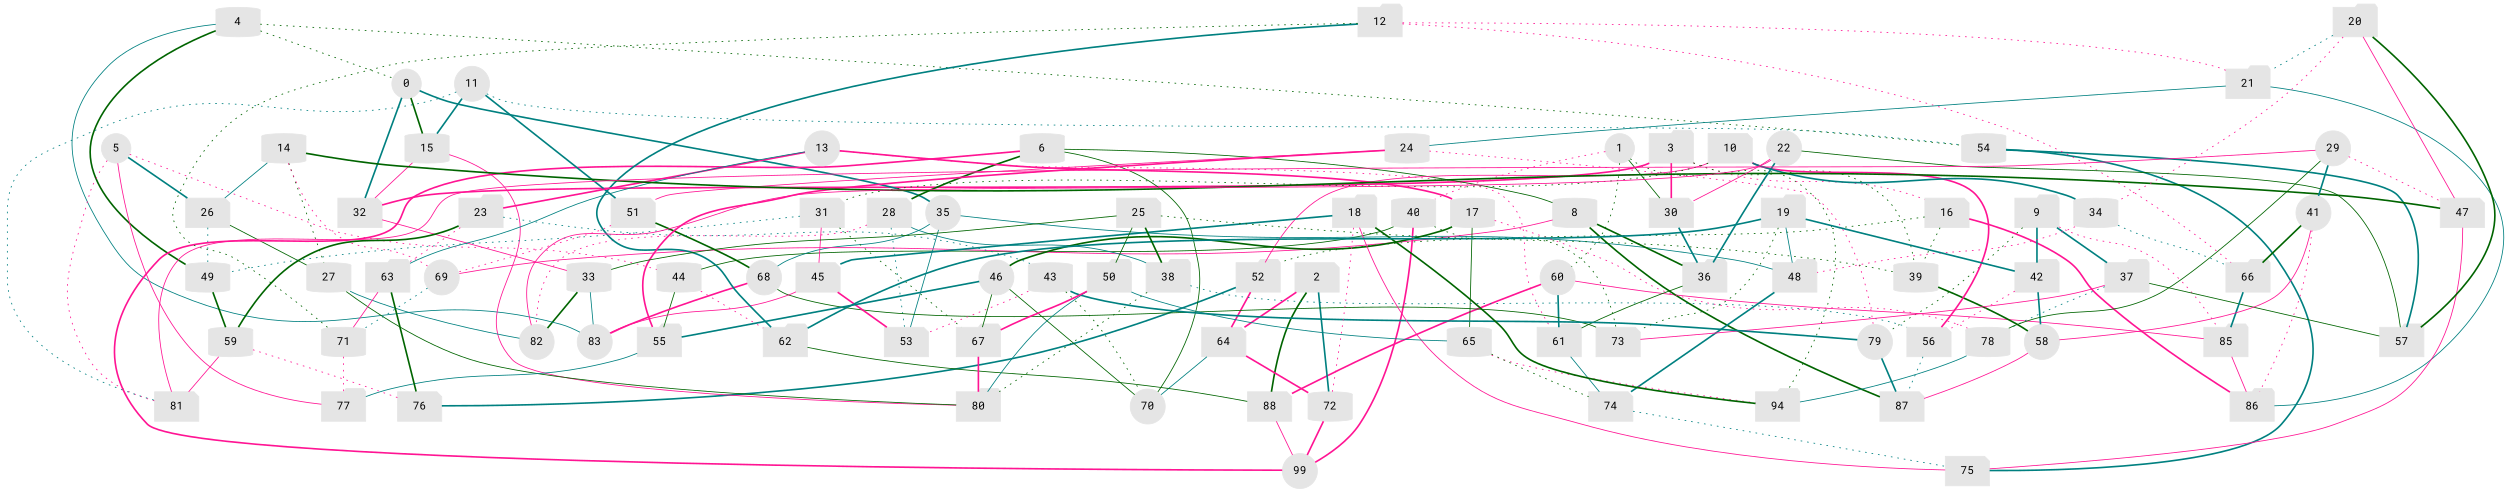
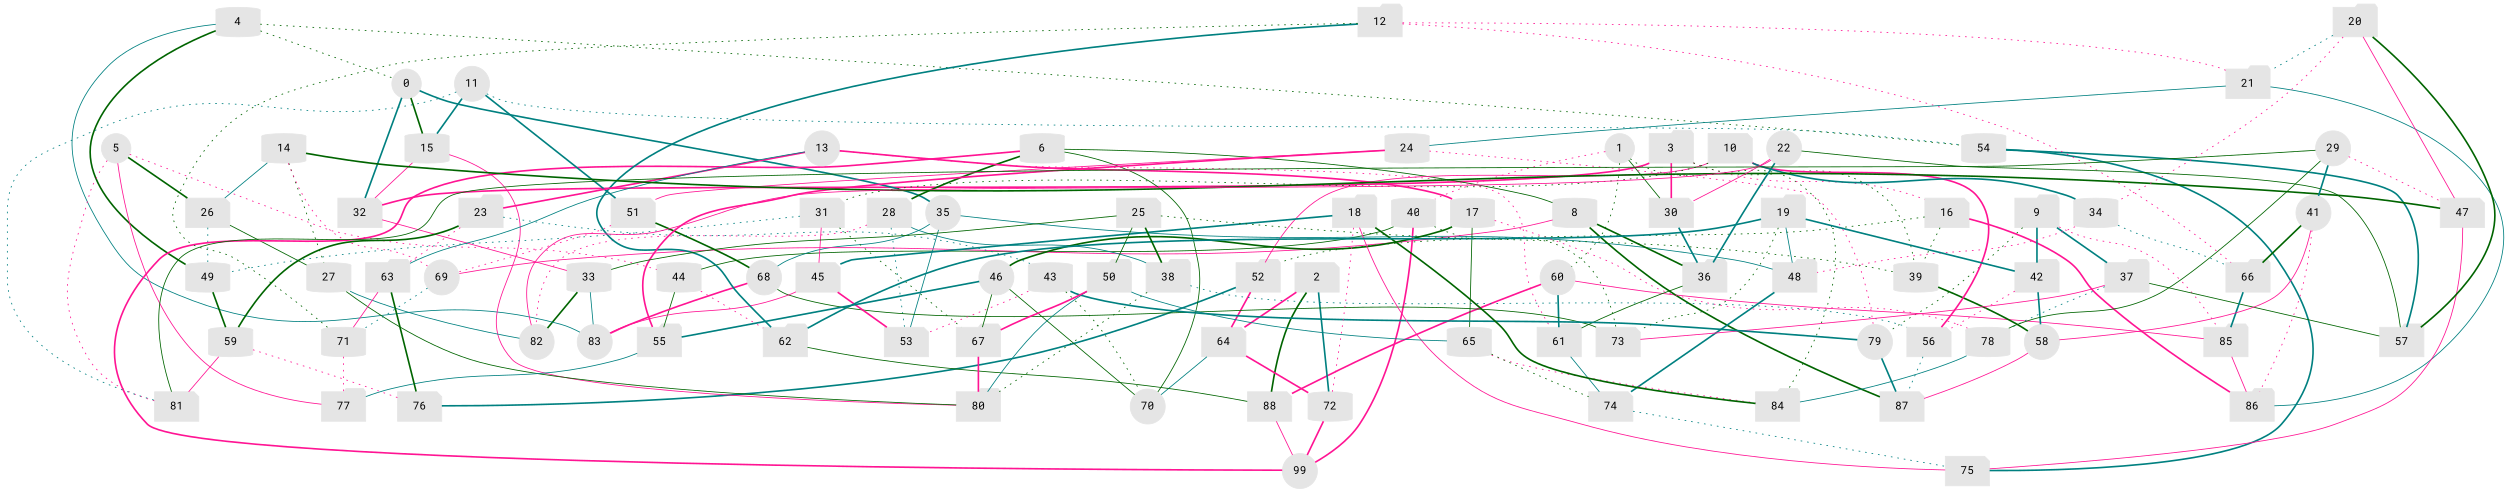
(1455, 168) -> (1455, 168)
(158, 178) -> (158, 178)
(1778, 407) -> (1778, 407)
